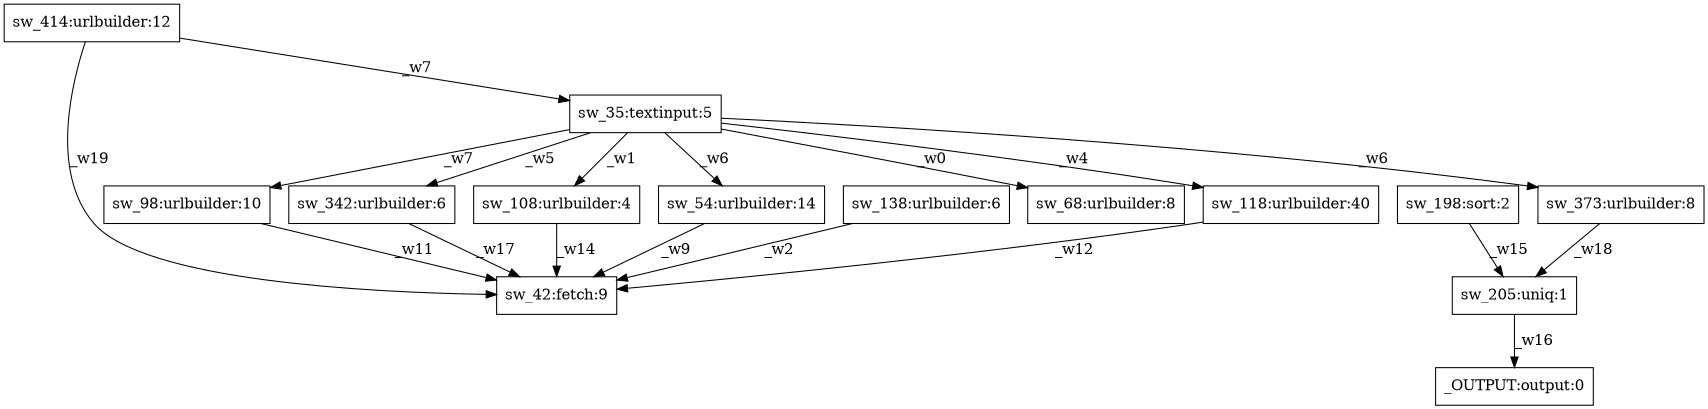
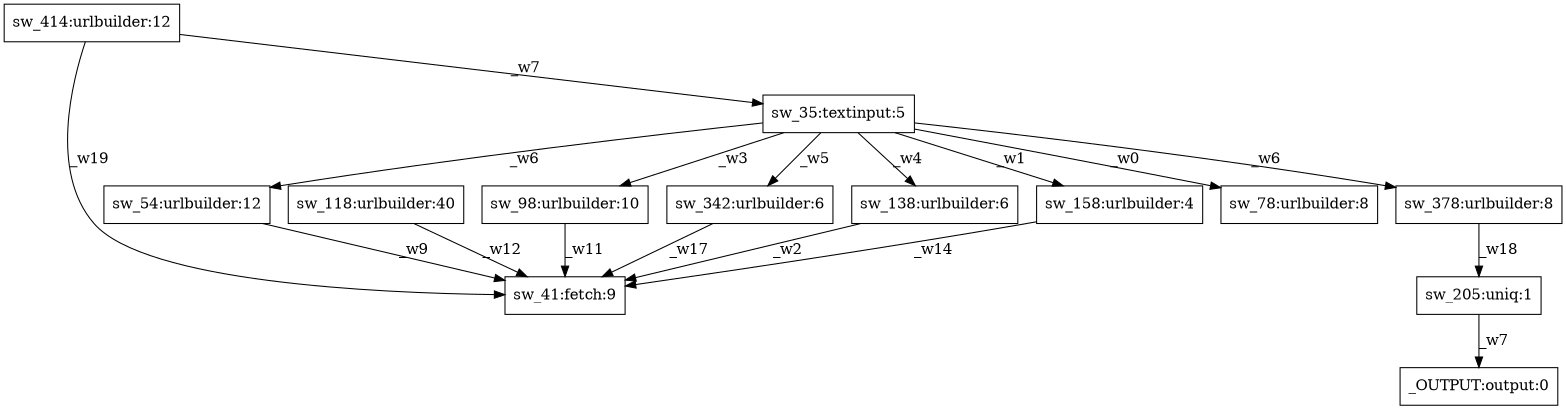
(957, 152) -> (883, 156)
(459, 159) -> (733, 159)
(557, 205) -> (1120, 205)
(742, 205) -> (187, 205)
(1106, 205) -> (1299, 205)
(1458, 205) -> none
(1621, 205) -> (1479, 205)
(557, 296) -> (565, 296)
(1534, 341) -> (1494, 341)
